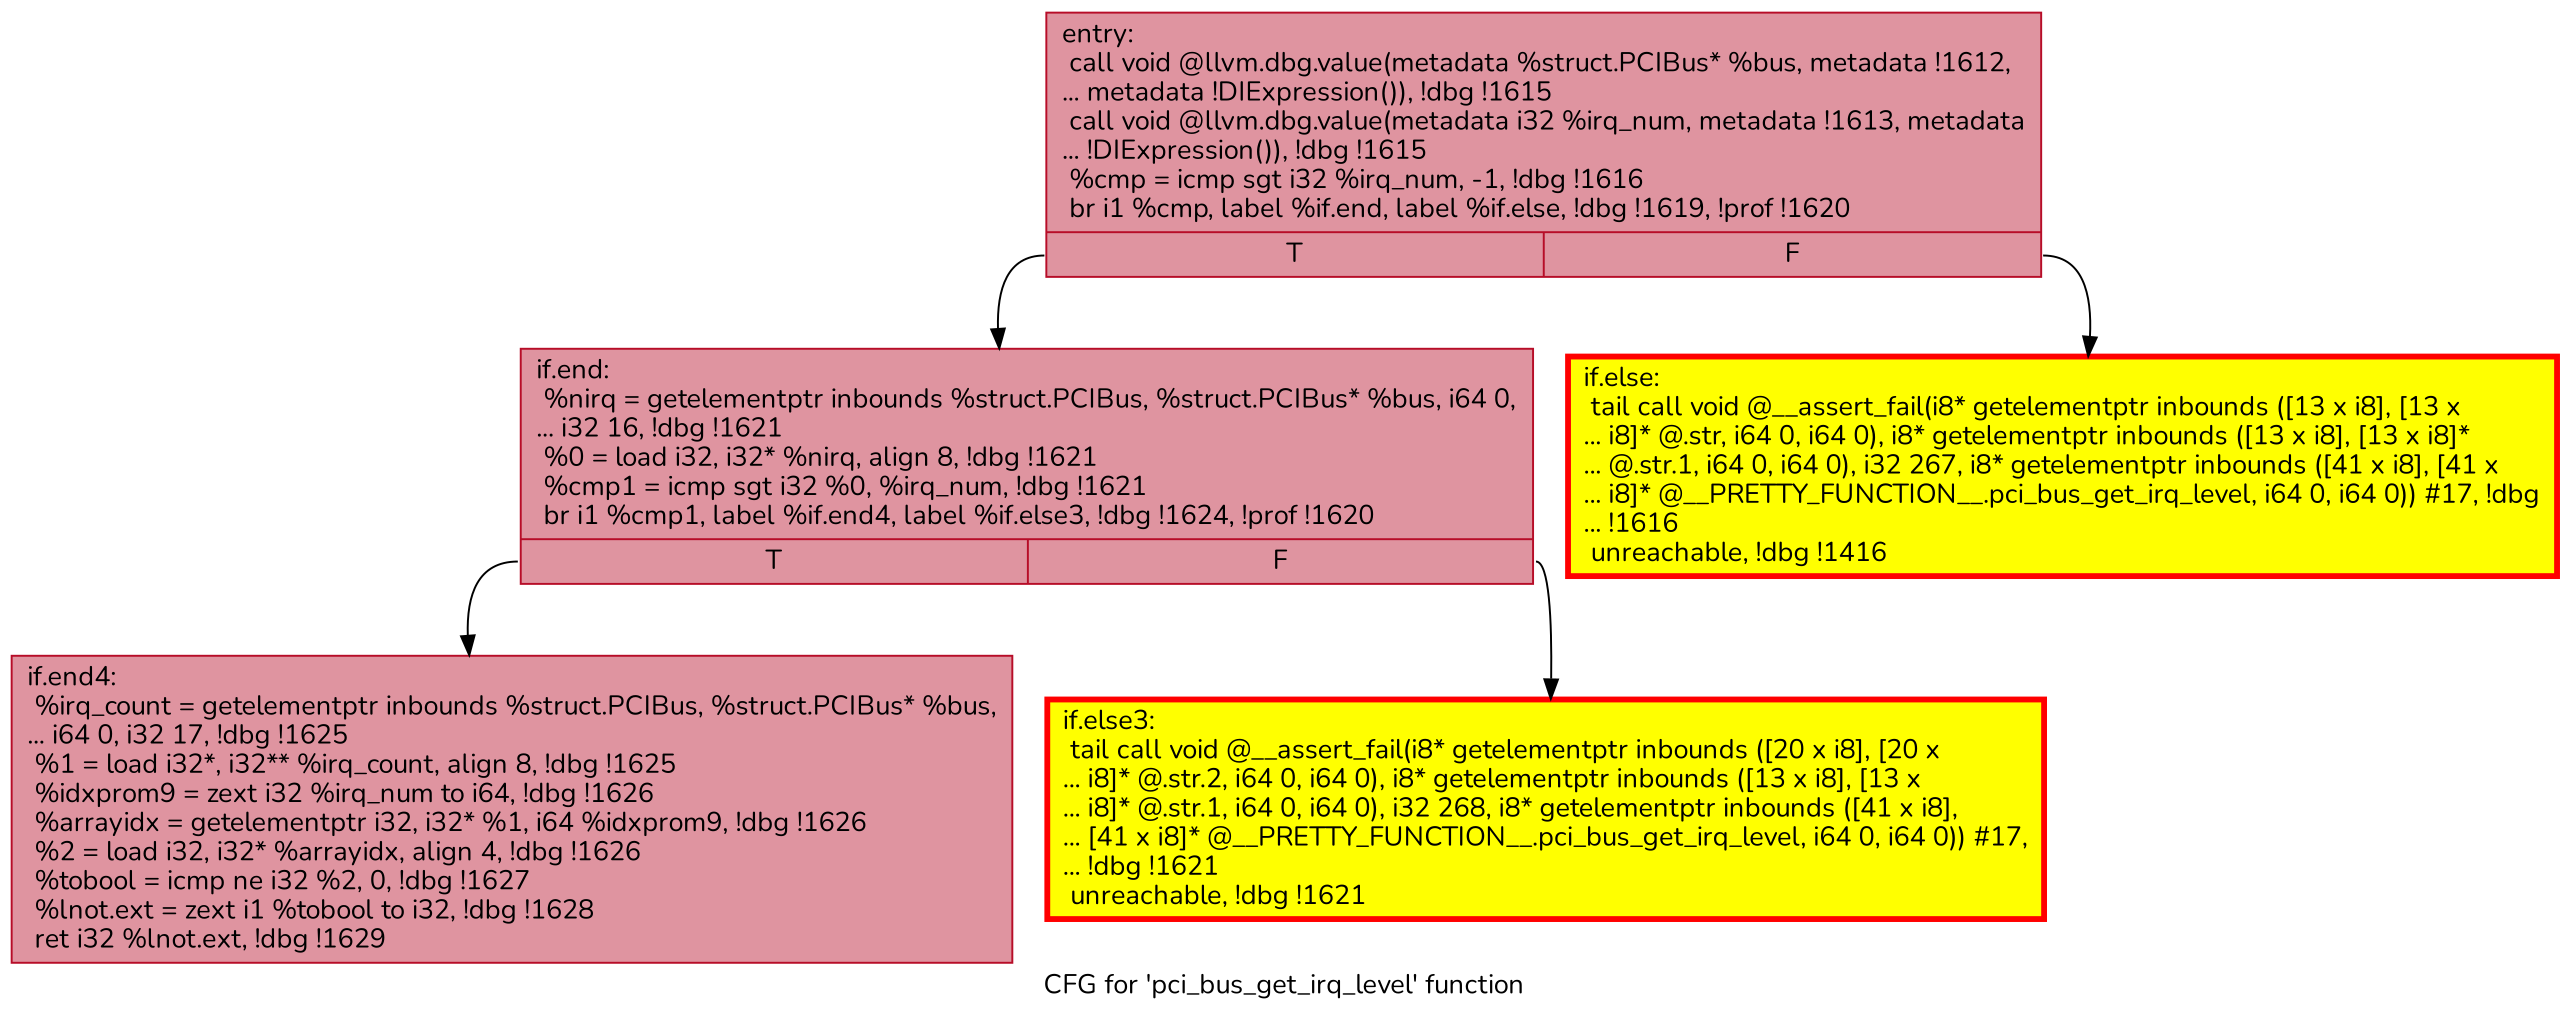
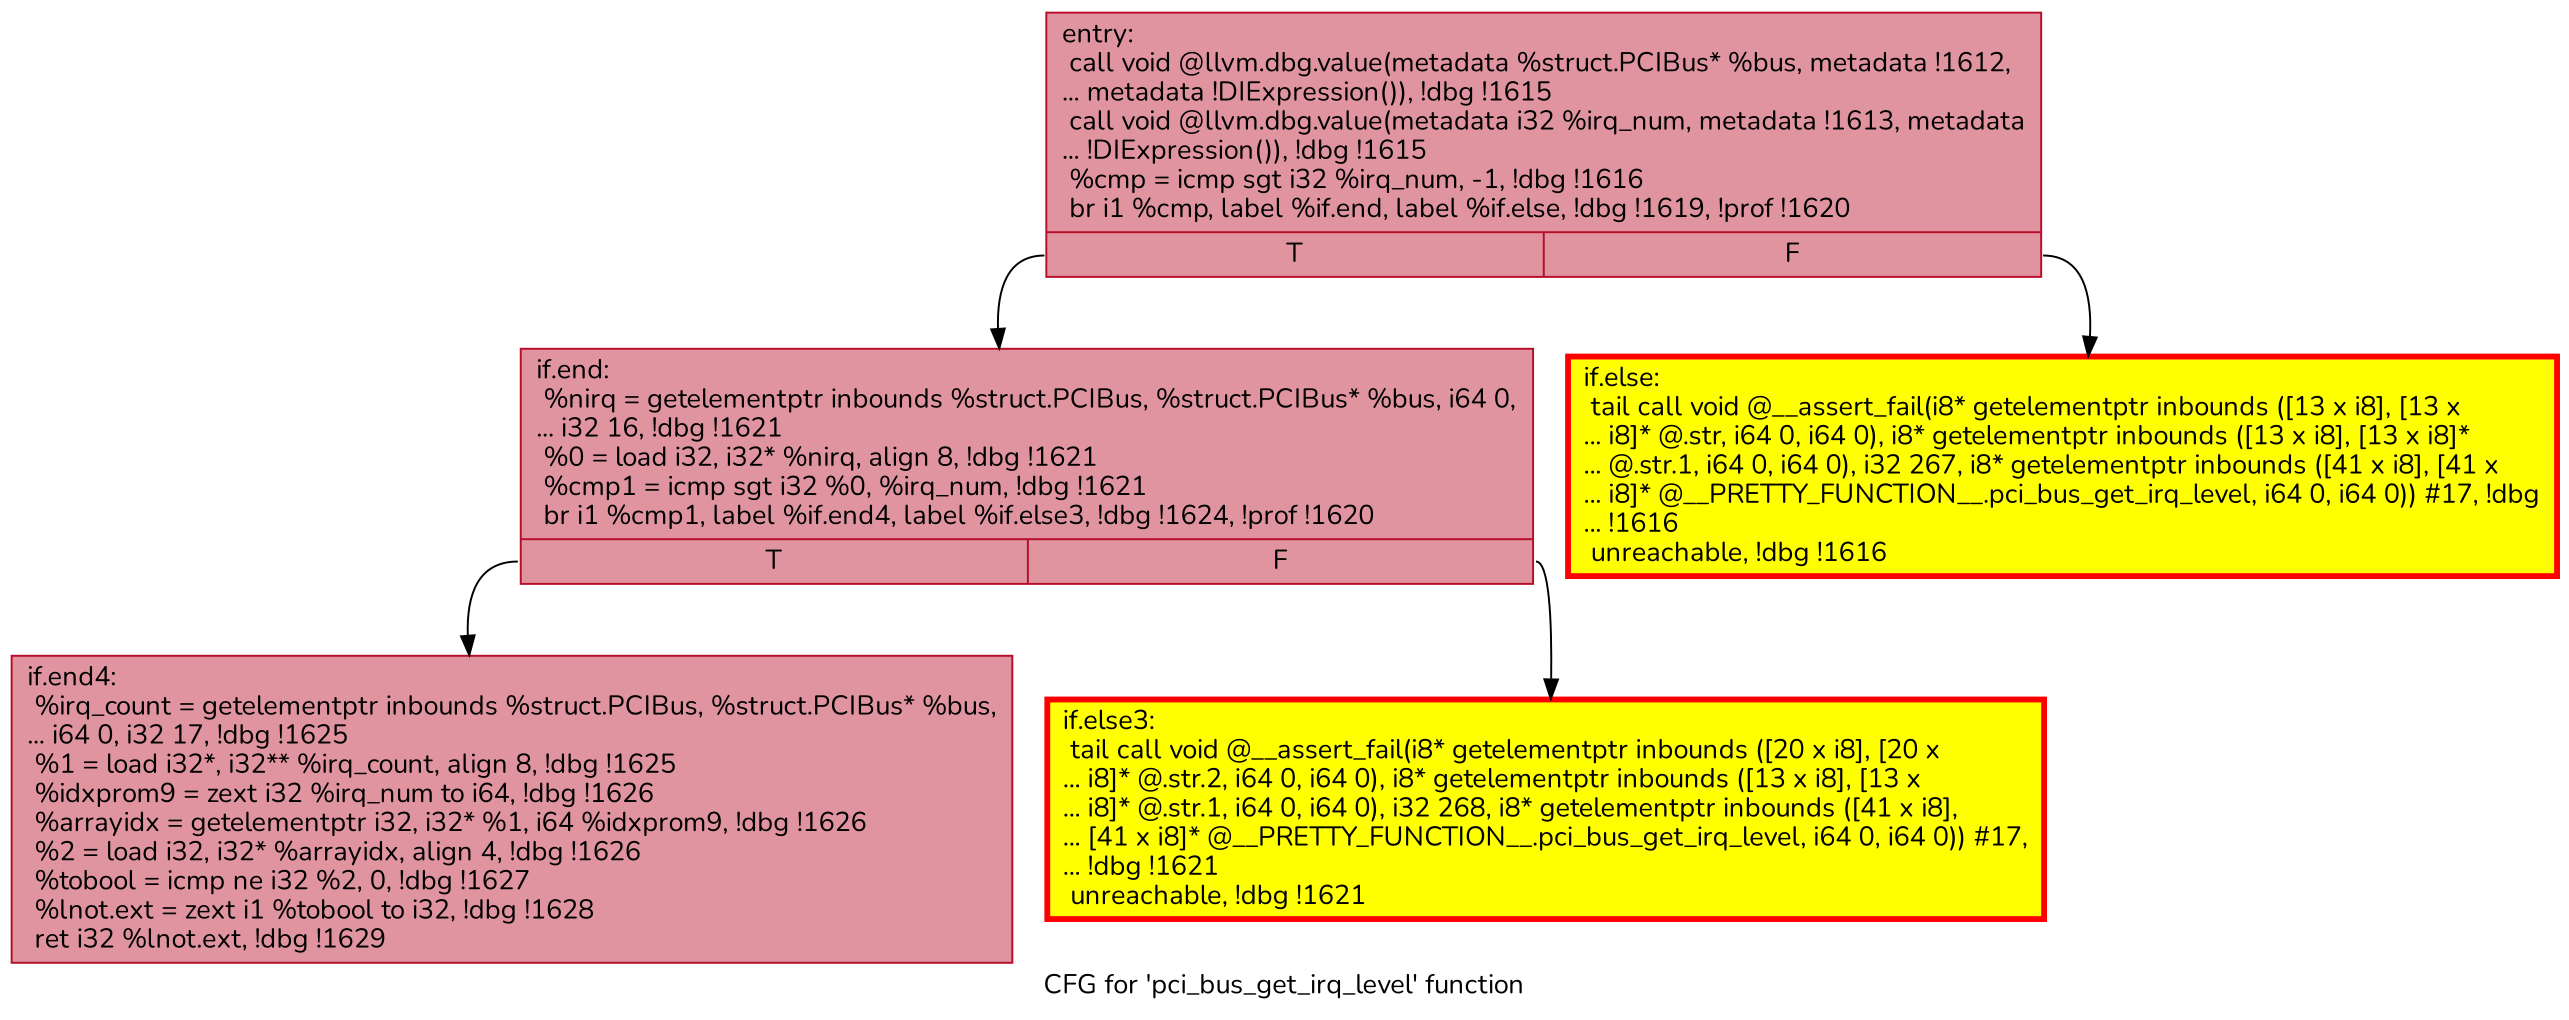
(1736, 553) -> (1736, 553)
